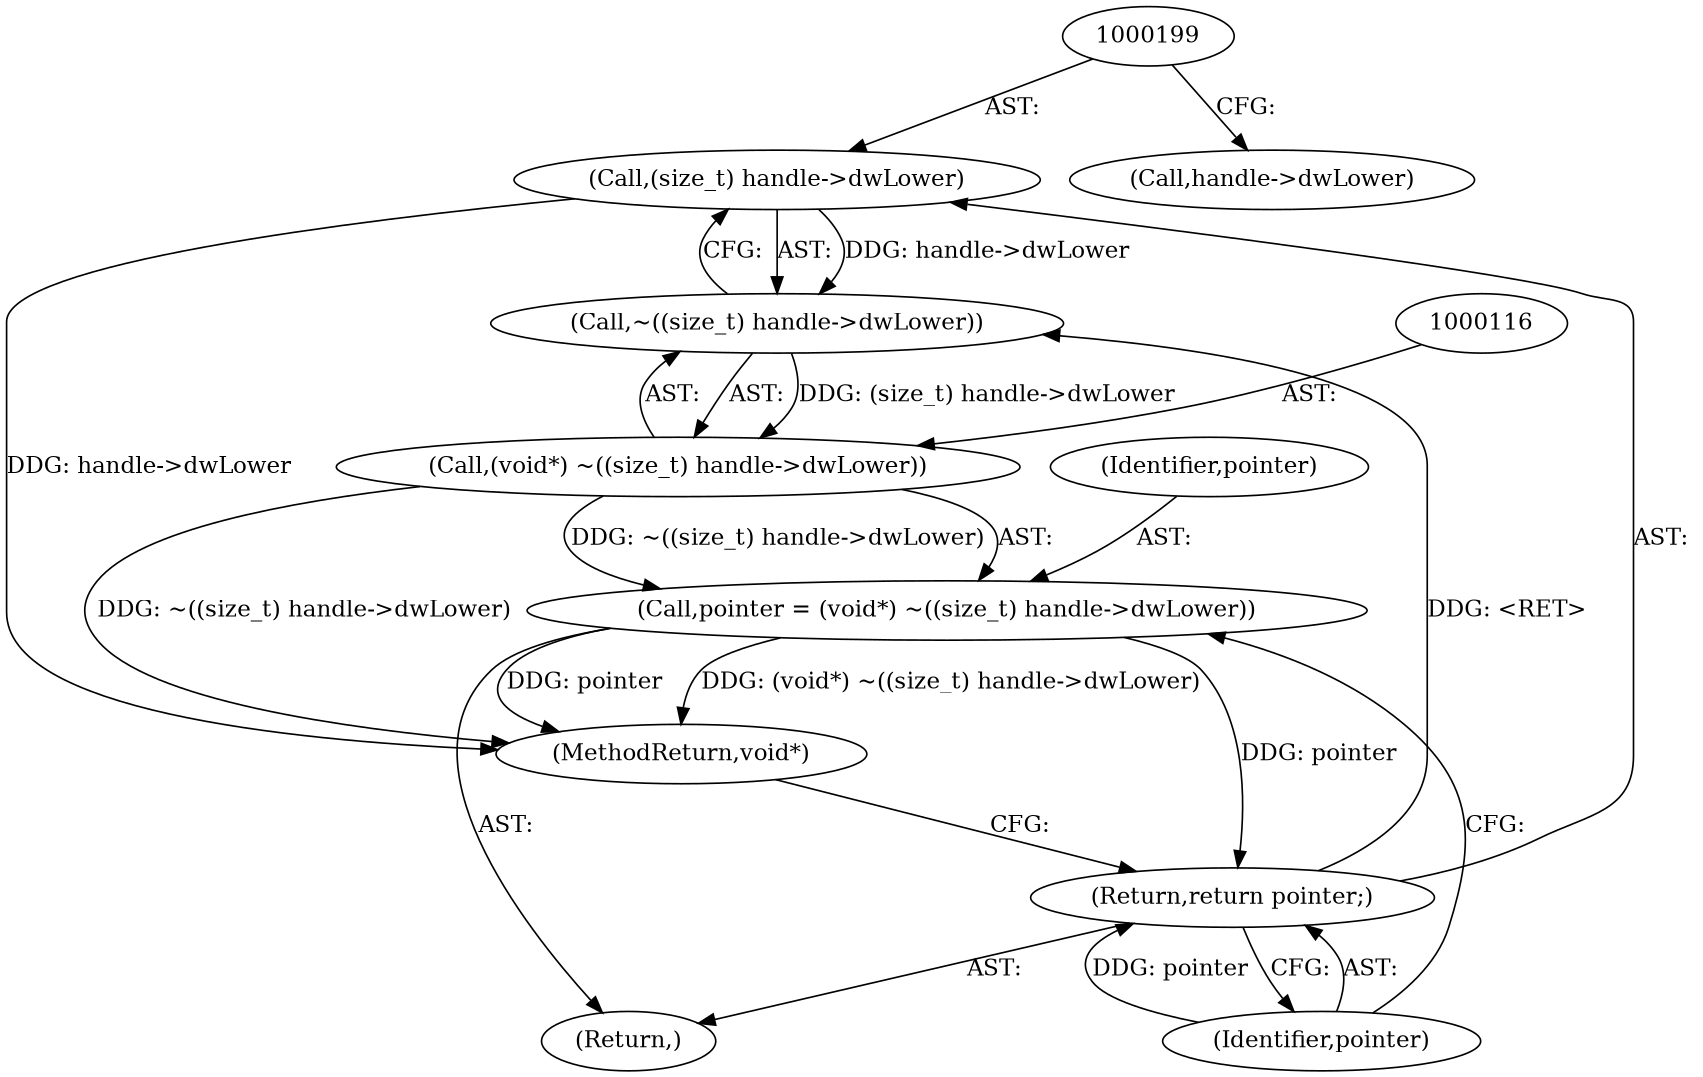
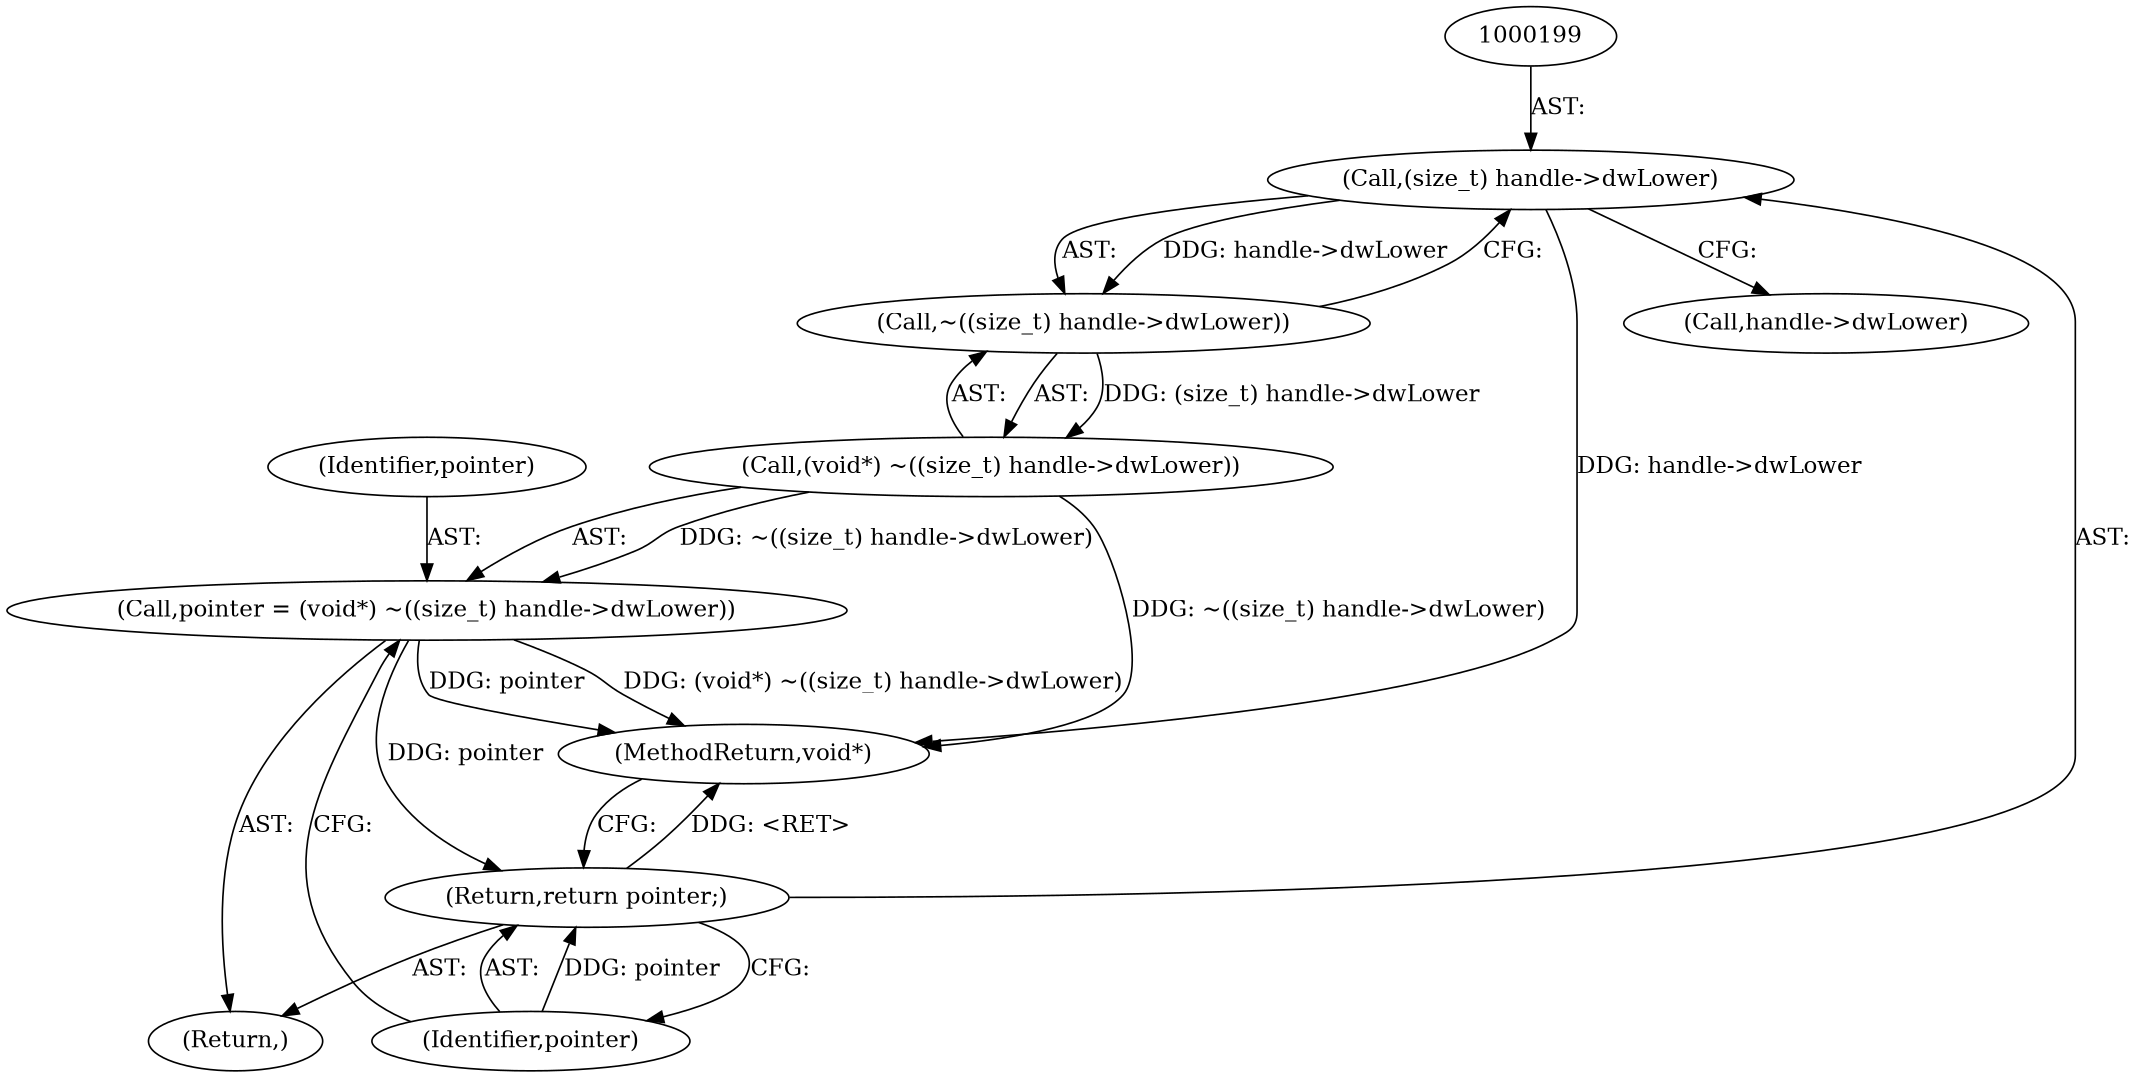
(1204, 101) -> (1671, 248)
(1482, 323) -> none
(1427, 490) -> (669, 834)
